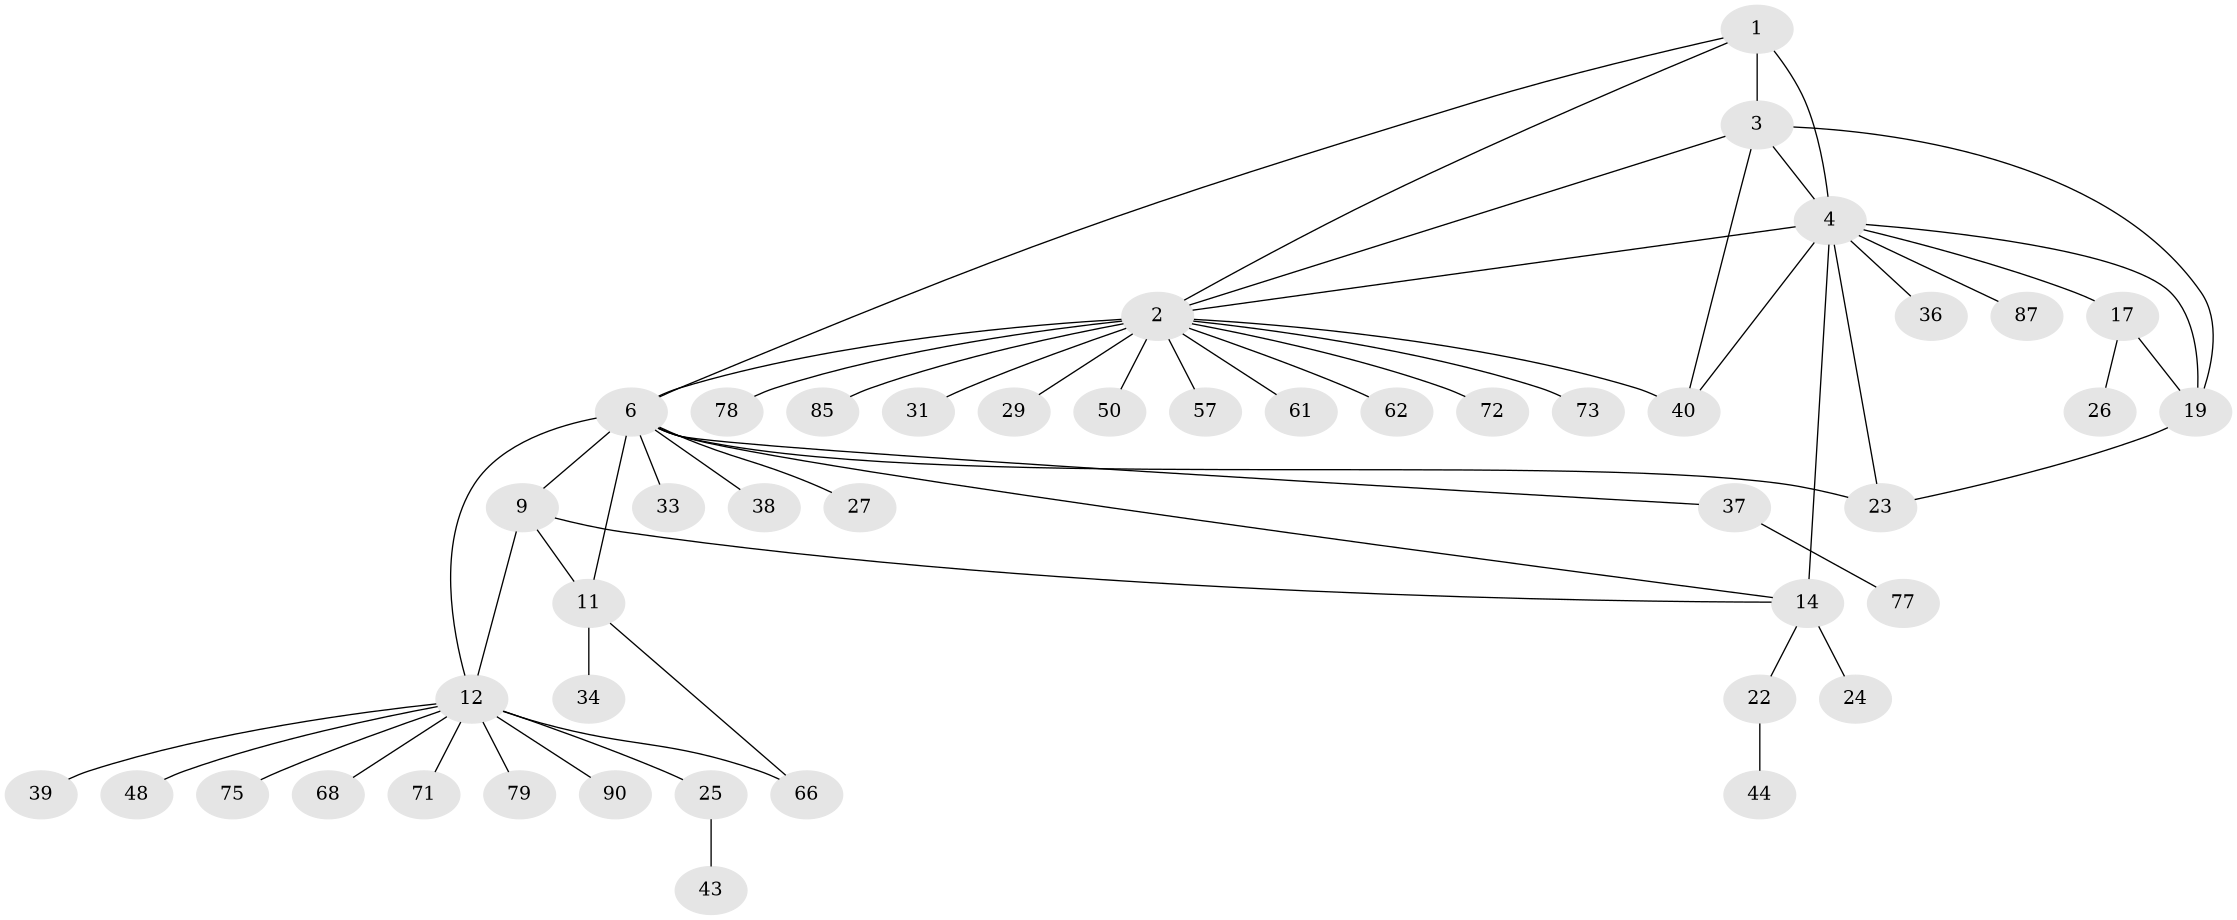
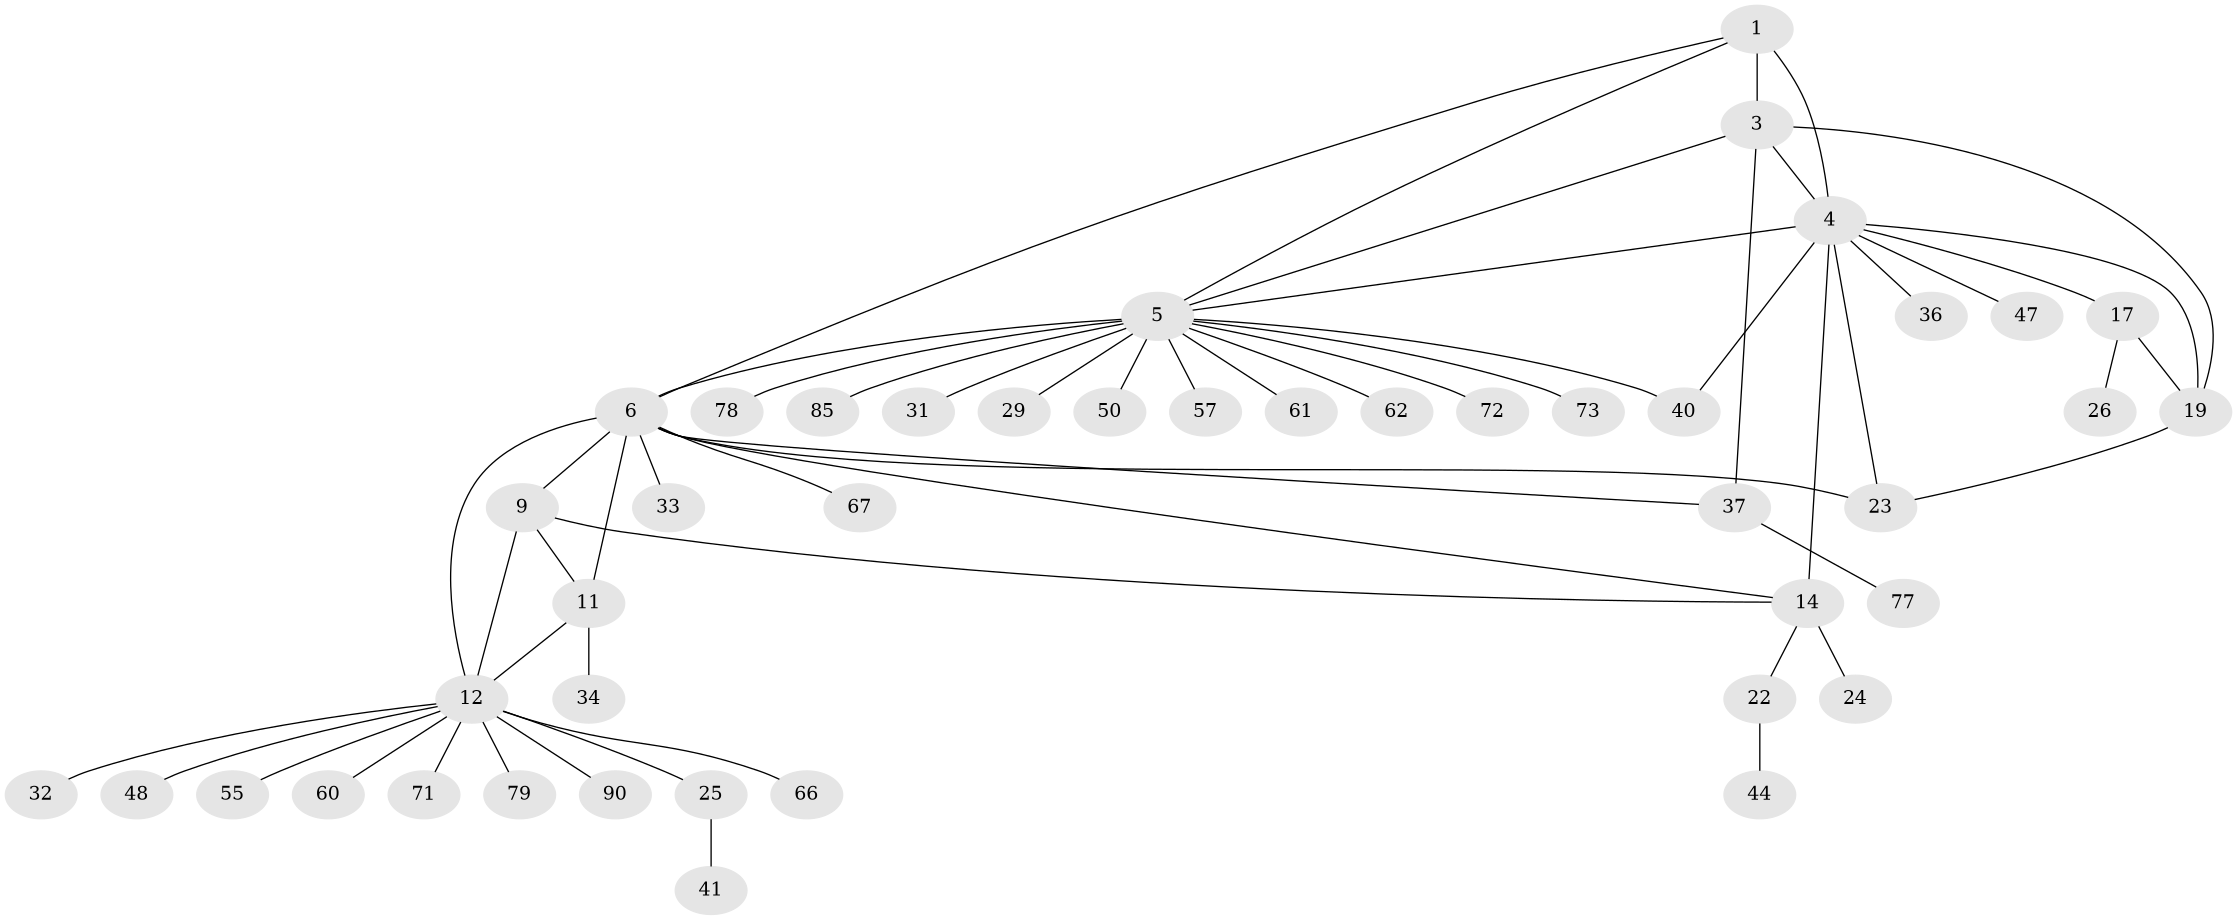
(1720, 269) -> (1746, 316)
(1158, 316) -> (1158, 316)
(2027, 316) -> (2027, 316)
(764, 508) -> none
(860, 508) -> (860, 508)
(698, 699) -> (530, 651)
(41, 795) -> (41, 795)
(233, 795) -> (233, 795)
(328, 795) -> (328, 795)
(711, 891) -> (711, 891)
